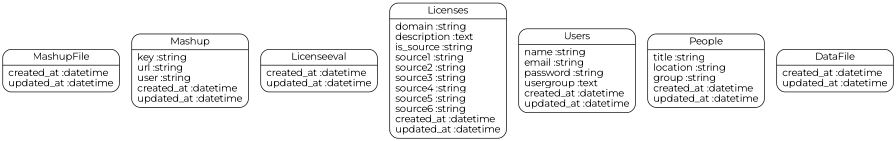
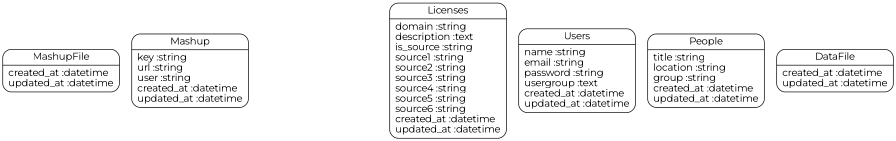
(319, 71) -> none
